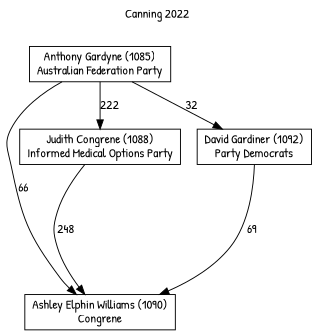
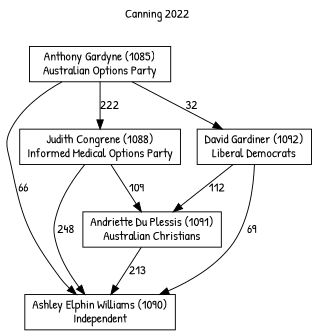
(100, 64) -> (100, 64)
(254, 147) -> (254, 147)
none -> (152, 230)
(100, 312) -> (100, 312)
